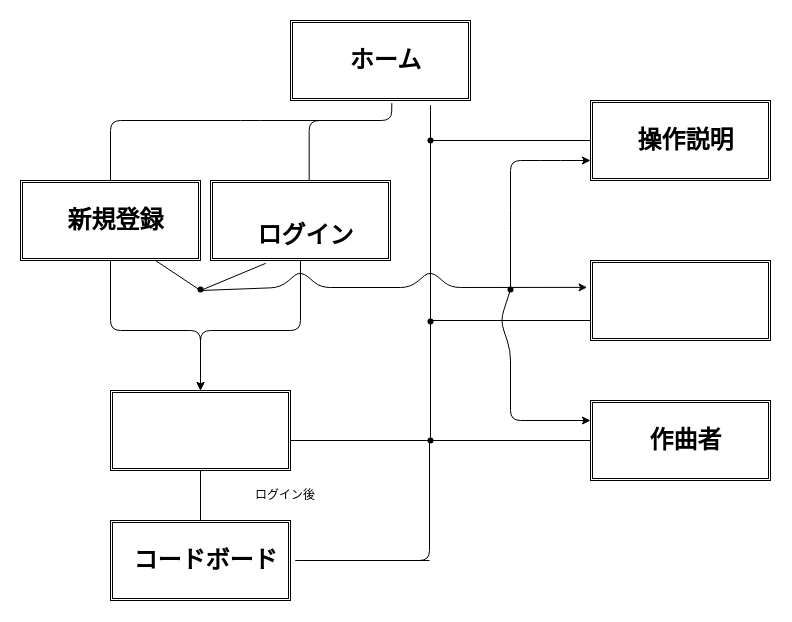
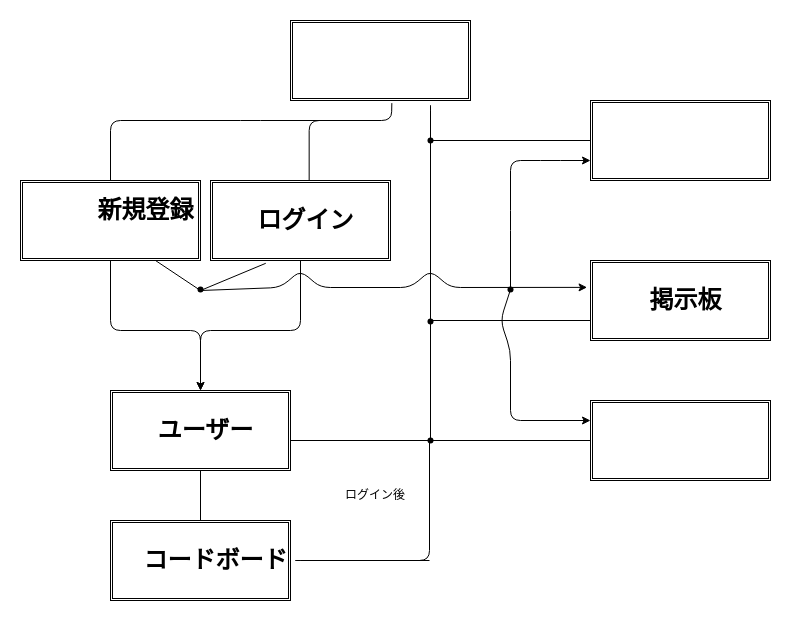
(386, 61) -> none
(686, 141) -> none
(116, 221) -> (146, 211)
(306, 236) -> (306, 221)
none -> (686, 301)
none -> (206, 431)
(686, 441) -> none
(286, 496) -> (376, 496)
(206, 561) -> (216, 561)
